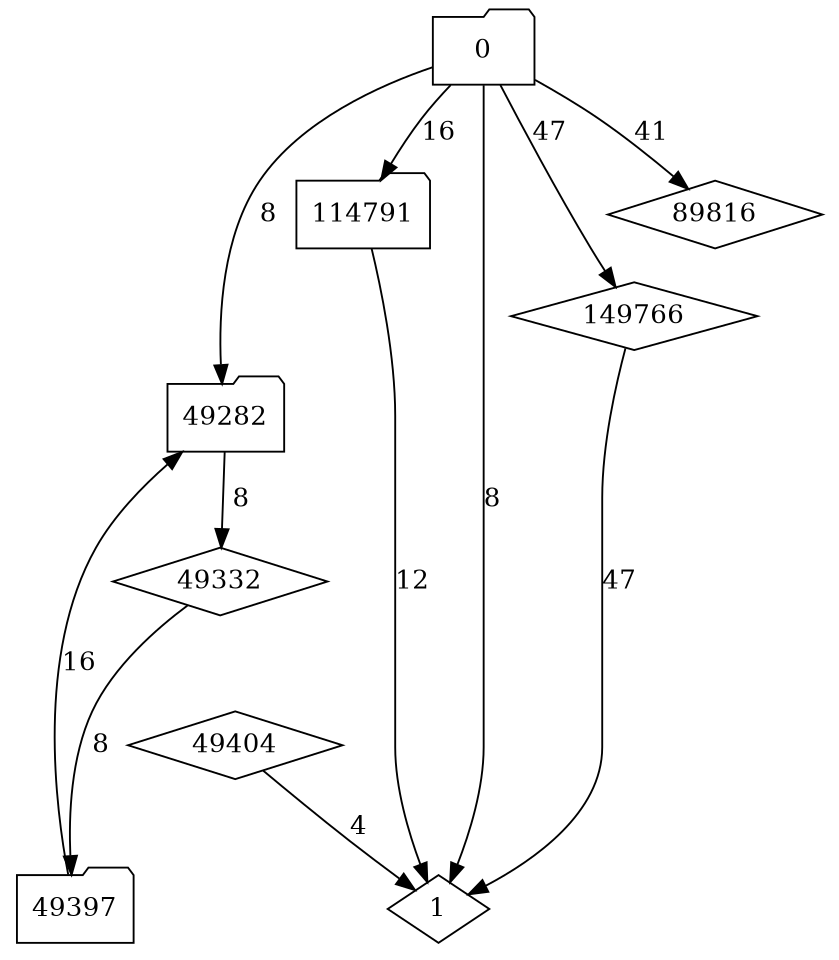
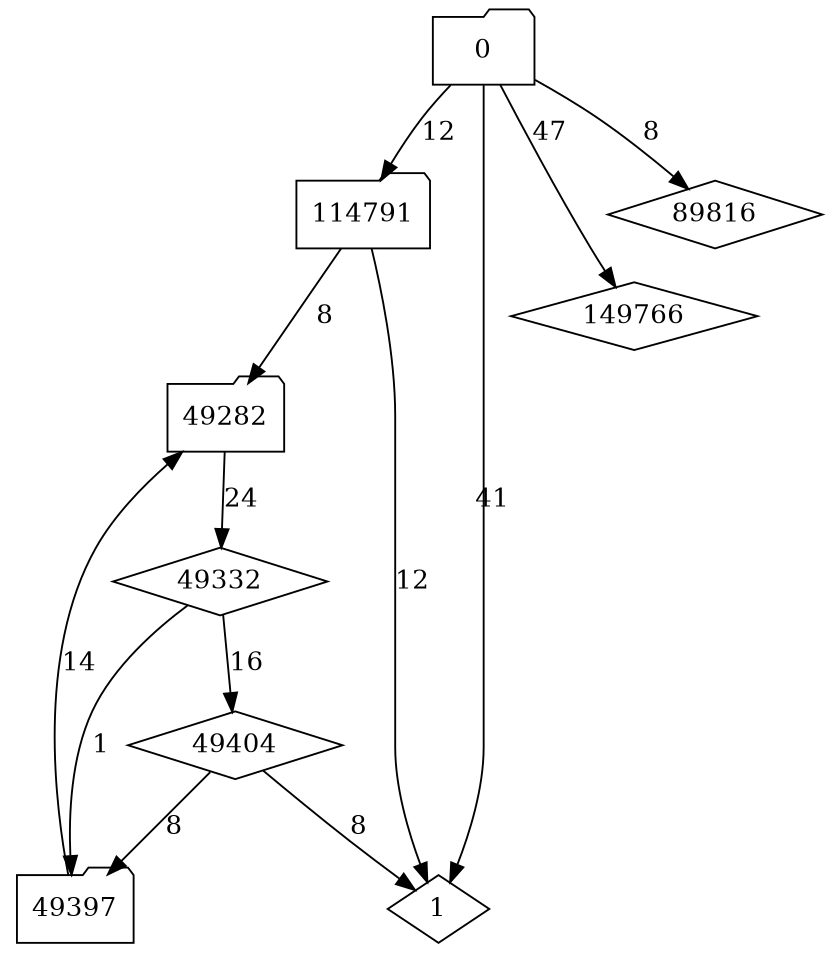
(439, 133) -> (439, 133)
(652, 133) -> (652, 133)
(266, 173) -> (300, 308)
(242, 500) -> (242, 500)
(493, 500) -> (493, 500)
(602, 641) -> none
none -> (227, 654)
(80, 663) -> (80, 663)
(102, 745) -> (102, 745)
none -> (166, 817)
(359, 827) -> (359, 827)
